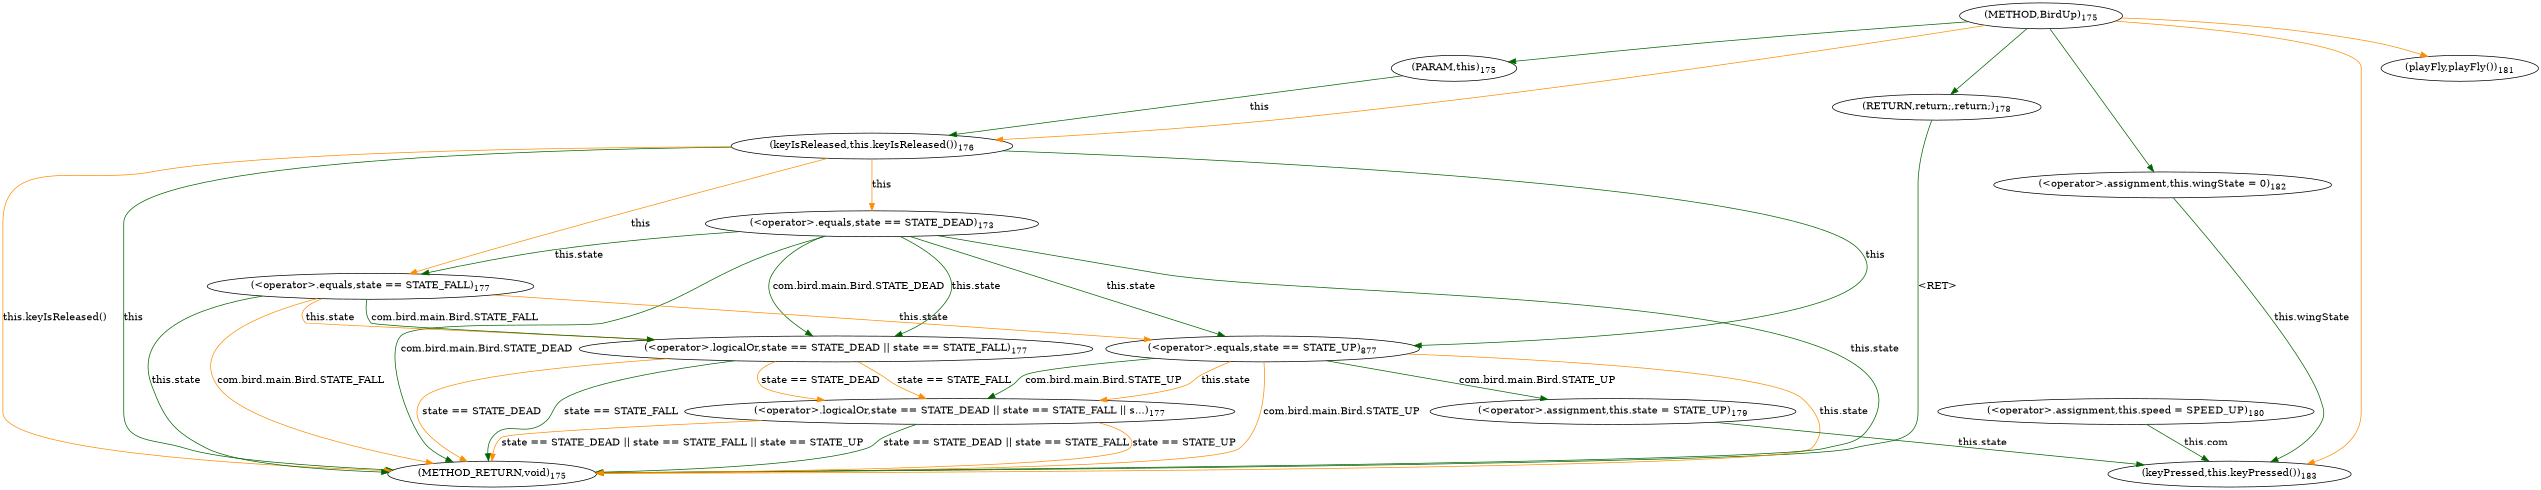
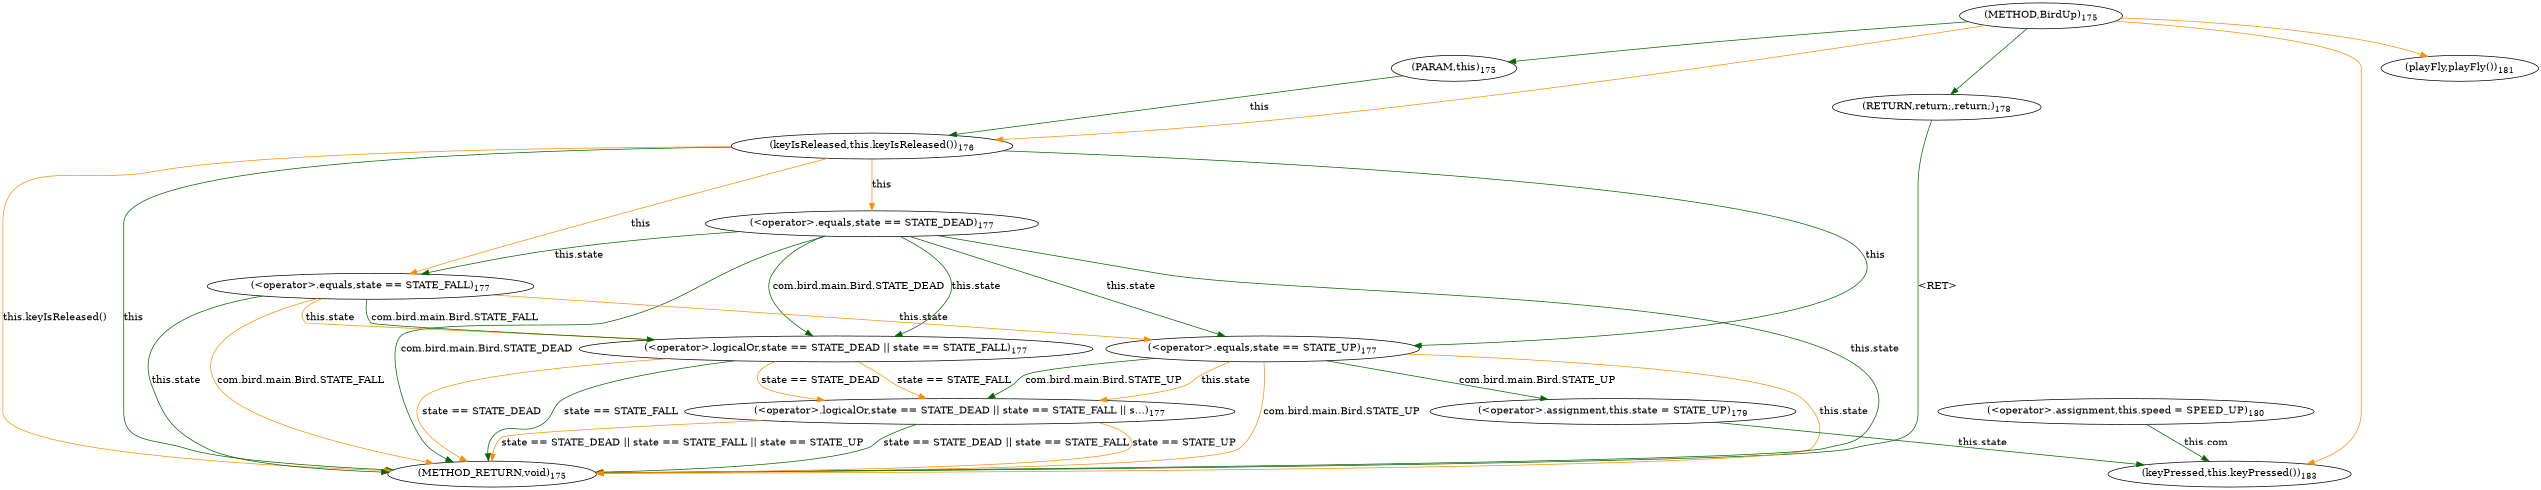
(2163, 185) -> none
(986, 223) -> (986, 223)
(1369, 348) -> (1369, 348)
